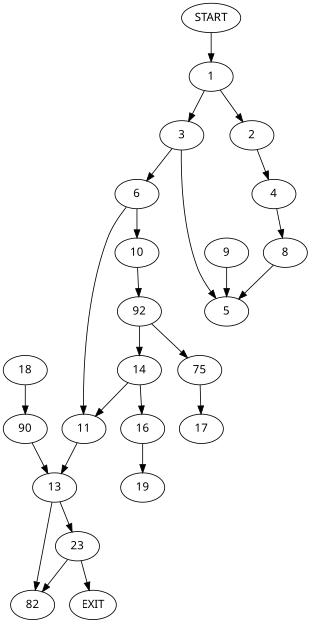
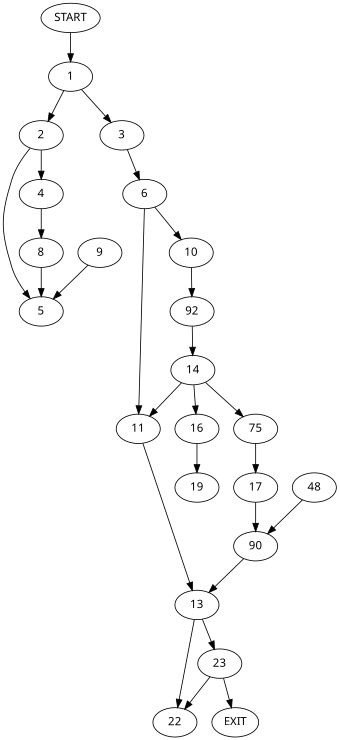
(186, 223) -> (3, 219)
(167, 338) -> (221, 397)
(25, 370) -> (314, 488)
none -> (256, 513)
(33, 605) -> (175, 722)
